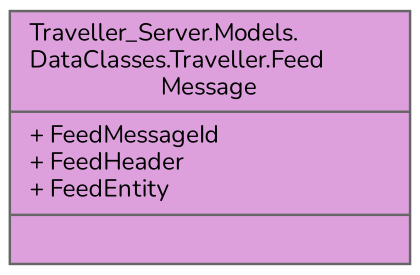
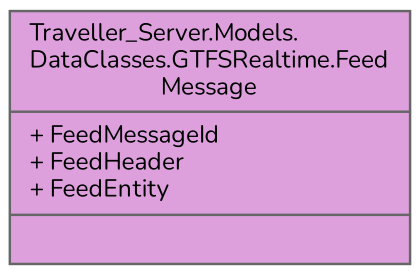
(178, 60) -> (210, 60)
